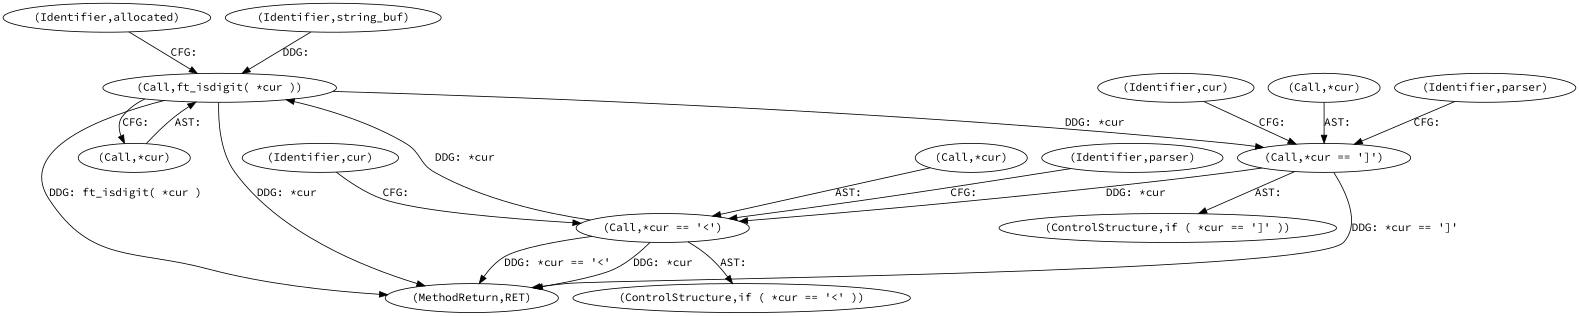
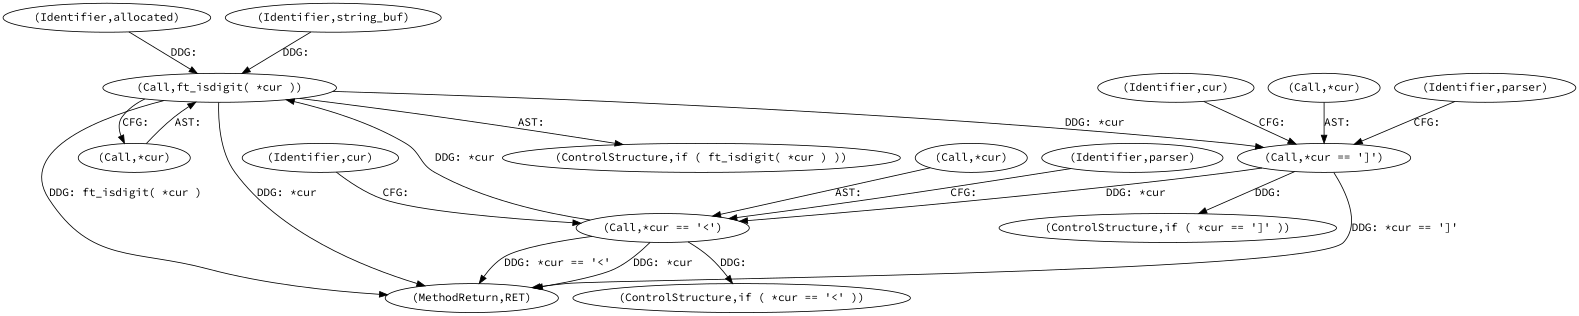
(187, 53) -> (187, 53)
none -> (701, 158)
(1272, 193) -> (1272, 193)
(737, 263) -> (737, 263)
